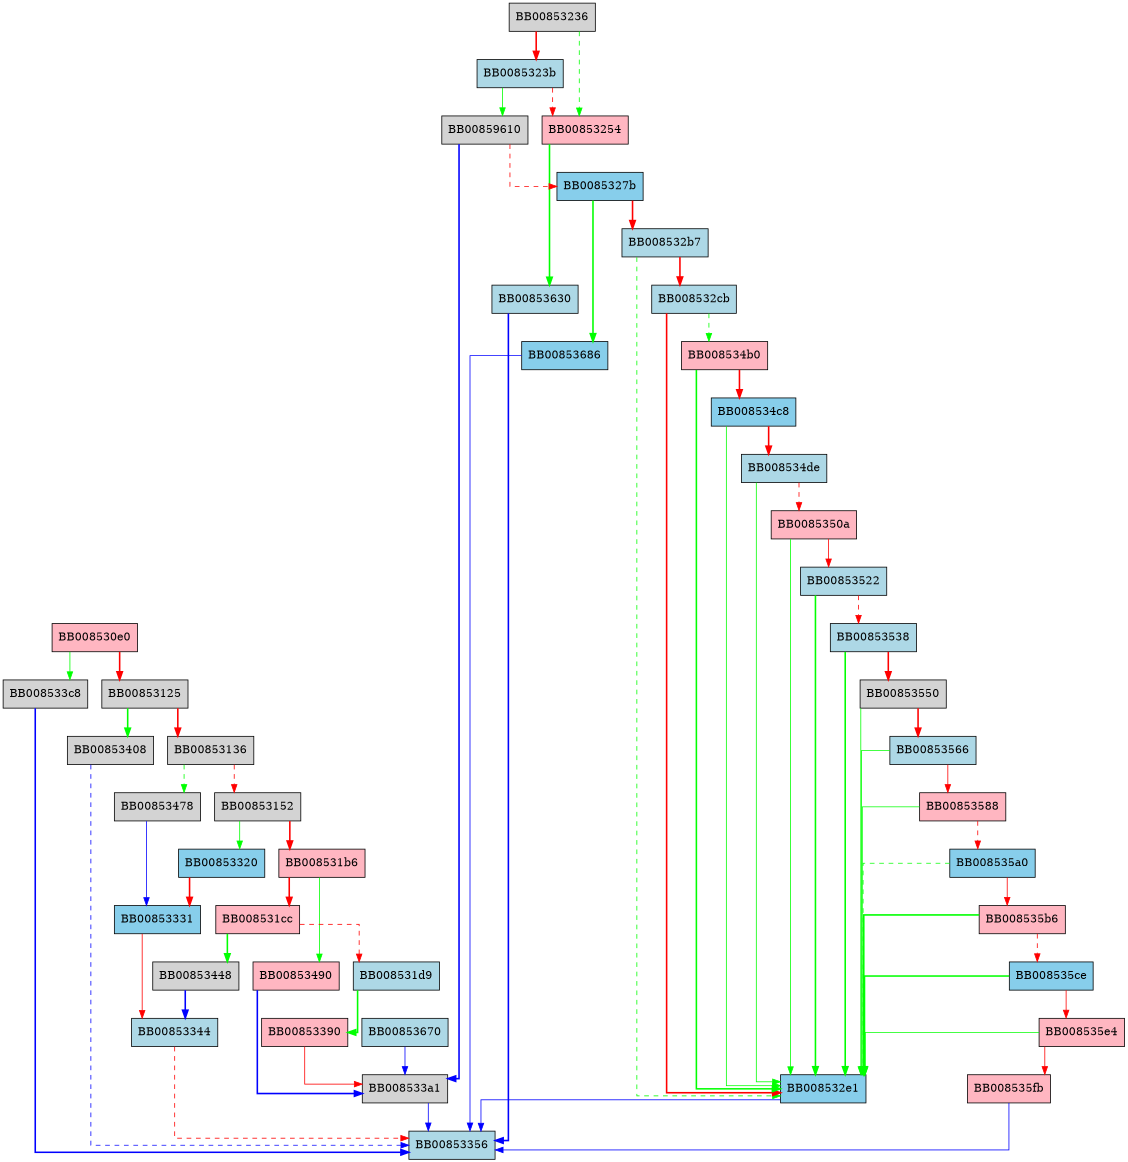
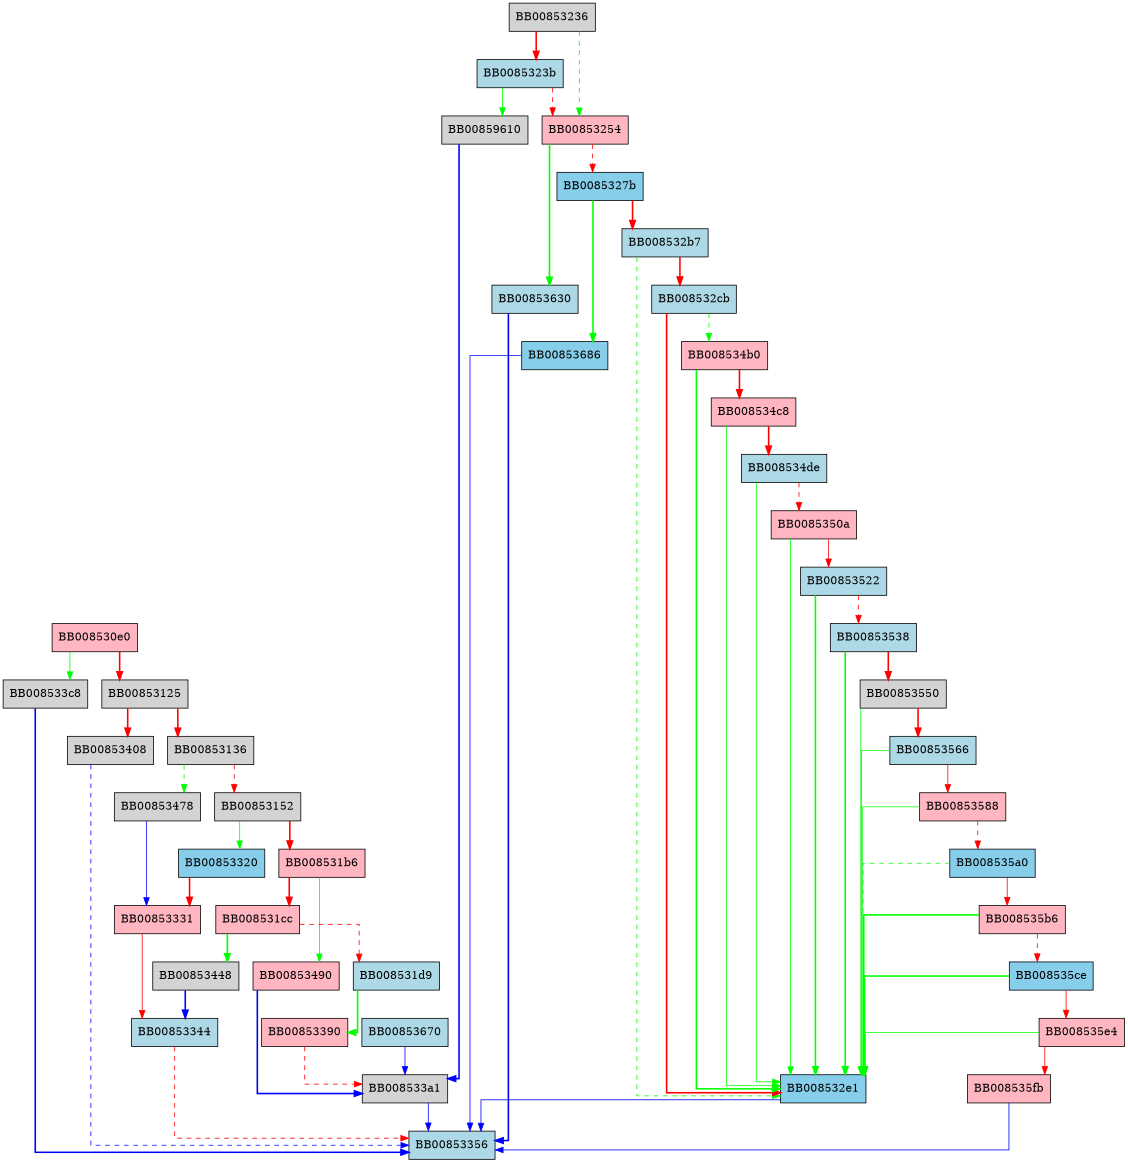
(510, 185) -> (593, 154)
(754, 412) -> (754, 412)
(128, 718) -> (128, 718)
(157, 920) -> (157, 920)
(311, 1084) -> (311, 1084)
